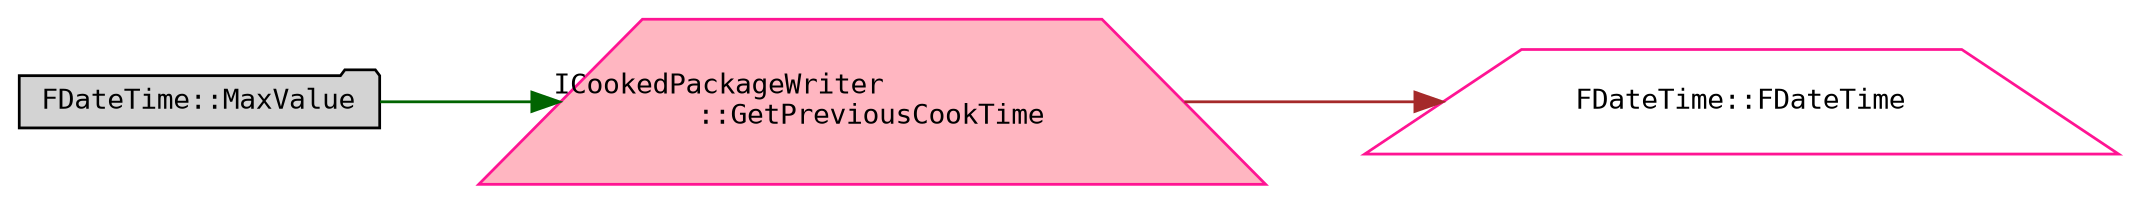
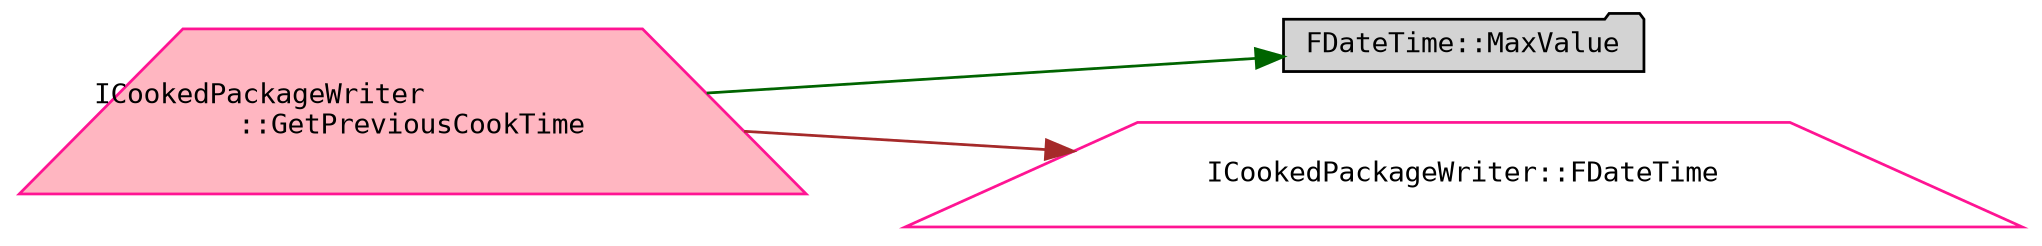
(456, 102) -> (981, 76)
(1742, 102) -> (1464, 175)
